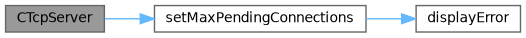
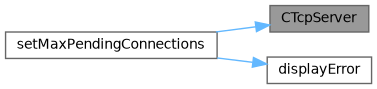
(122, 19) -> (236, 29)
